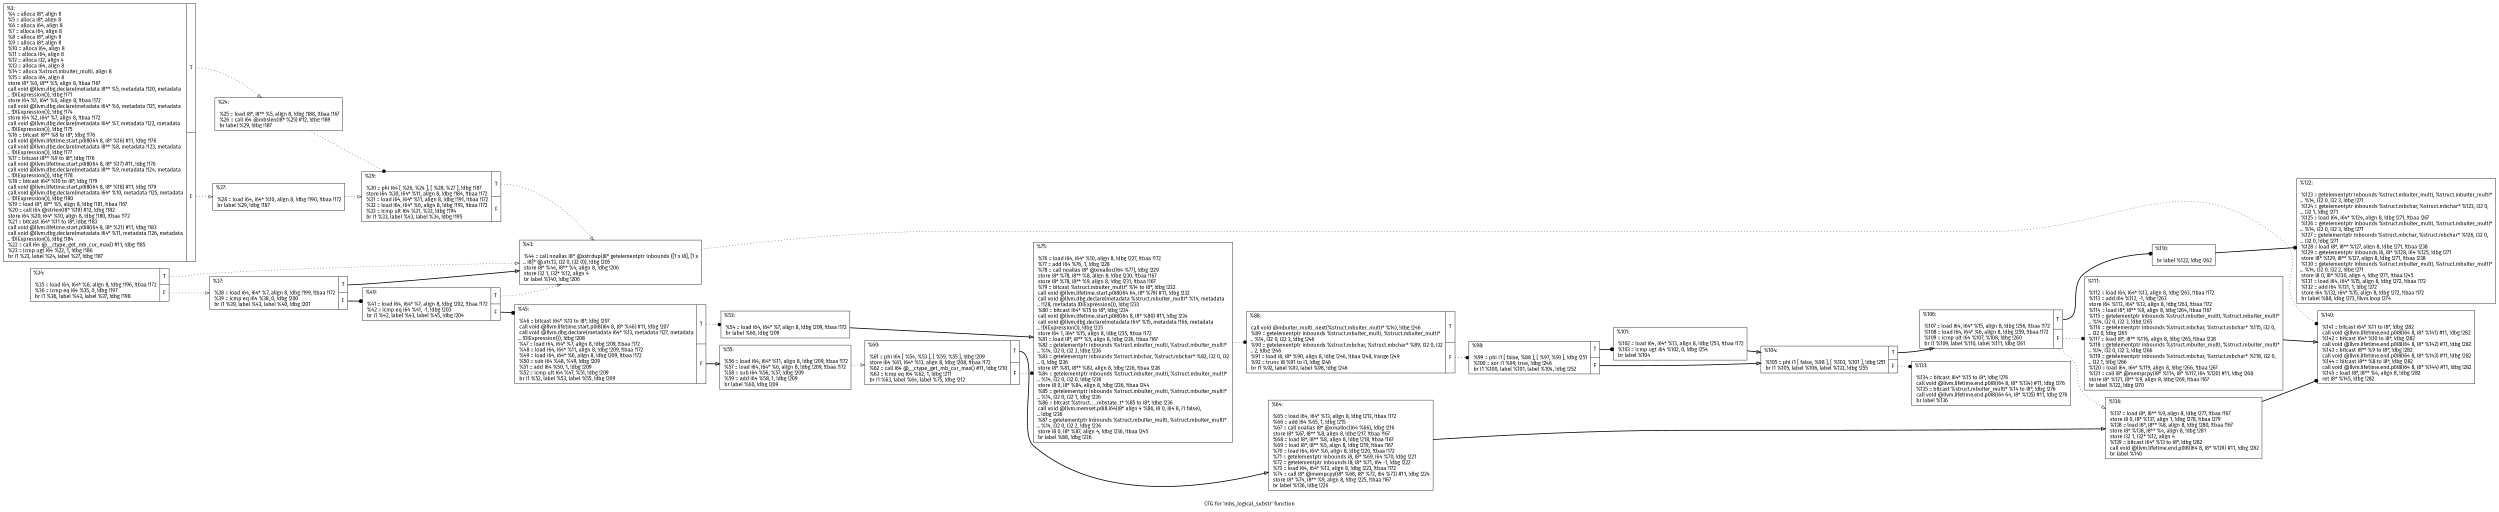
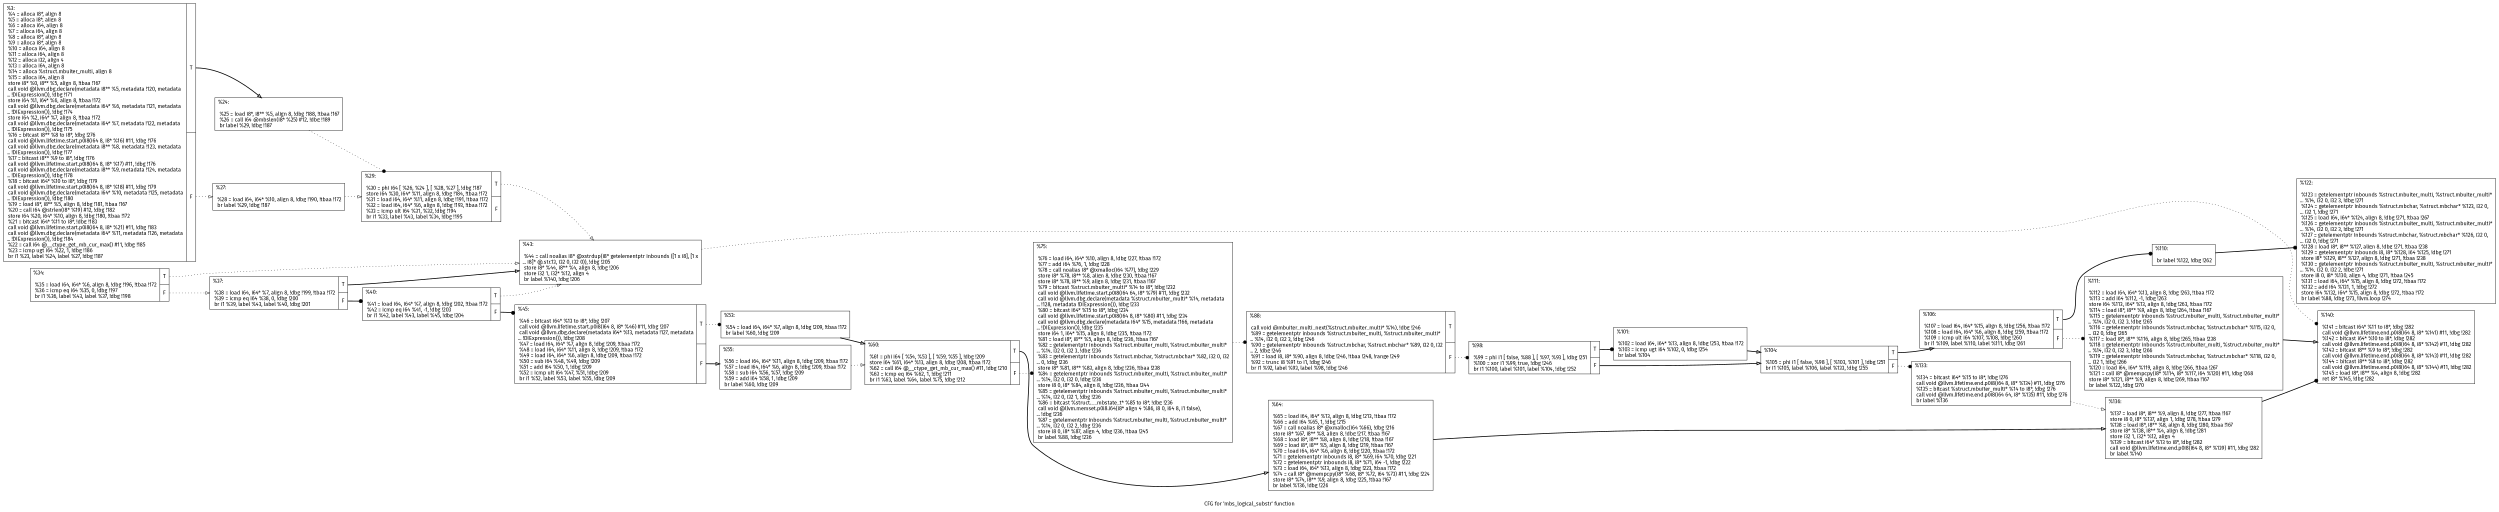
(229, 76) -> (229, 76)
(51, 135) -> (51, 135)
(940, 332) -> (851, 340)
(2078, 379) -> (2086, 405)
